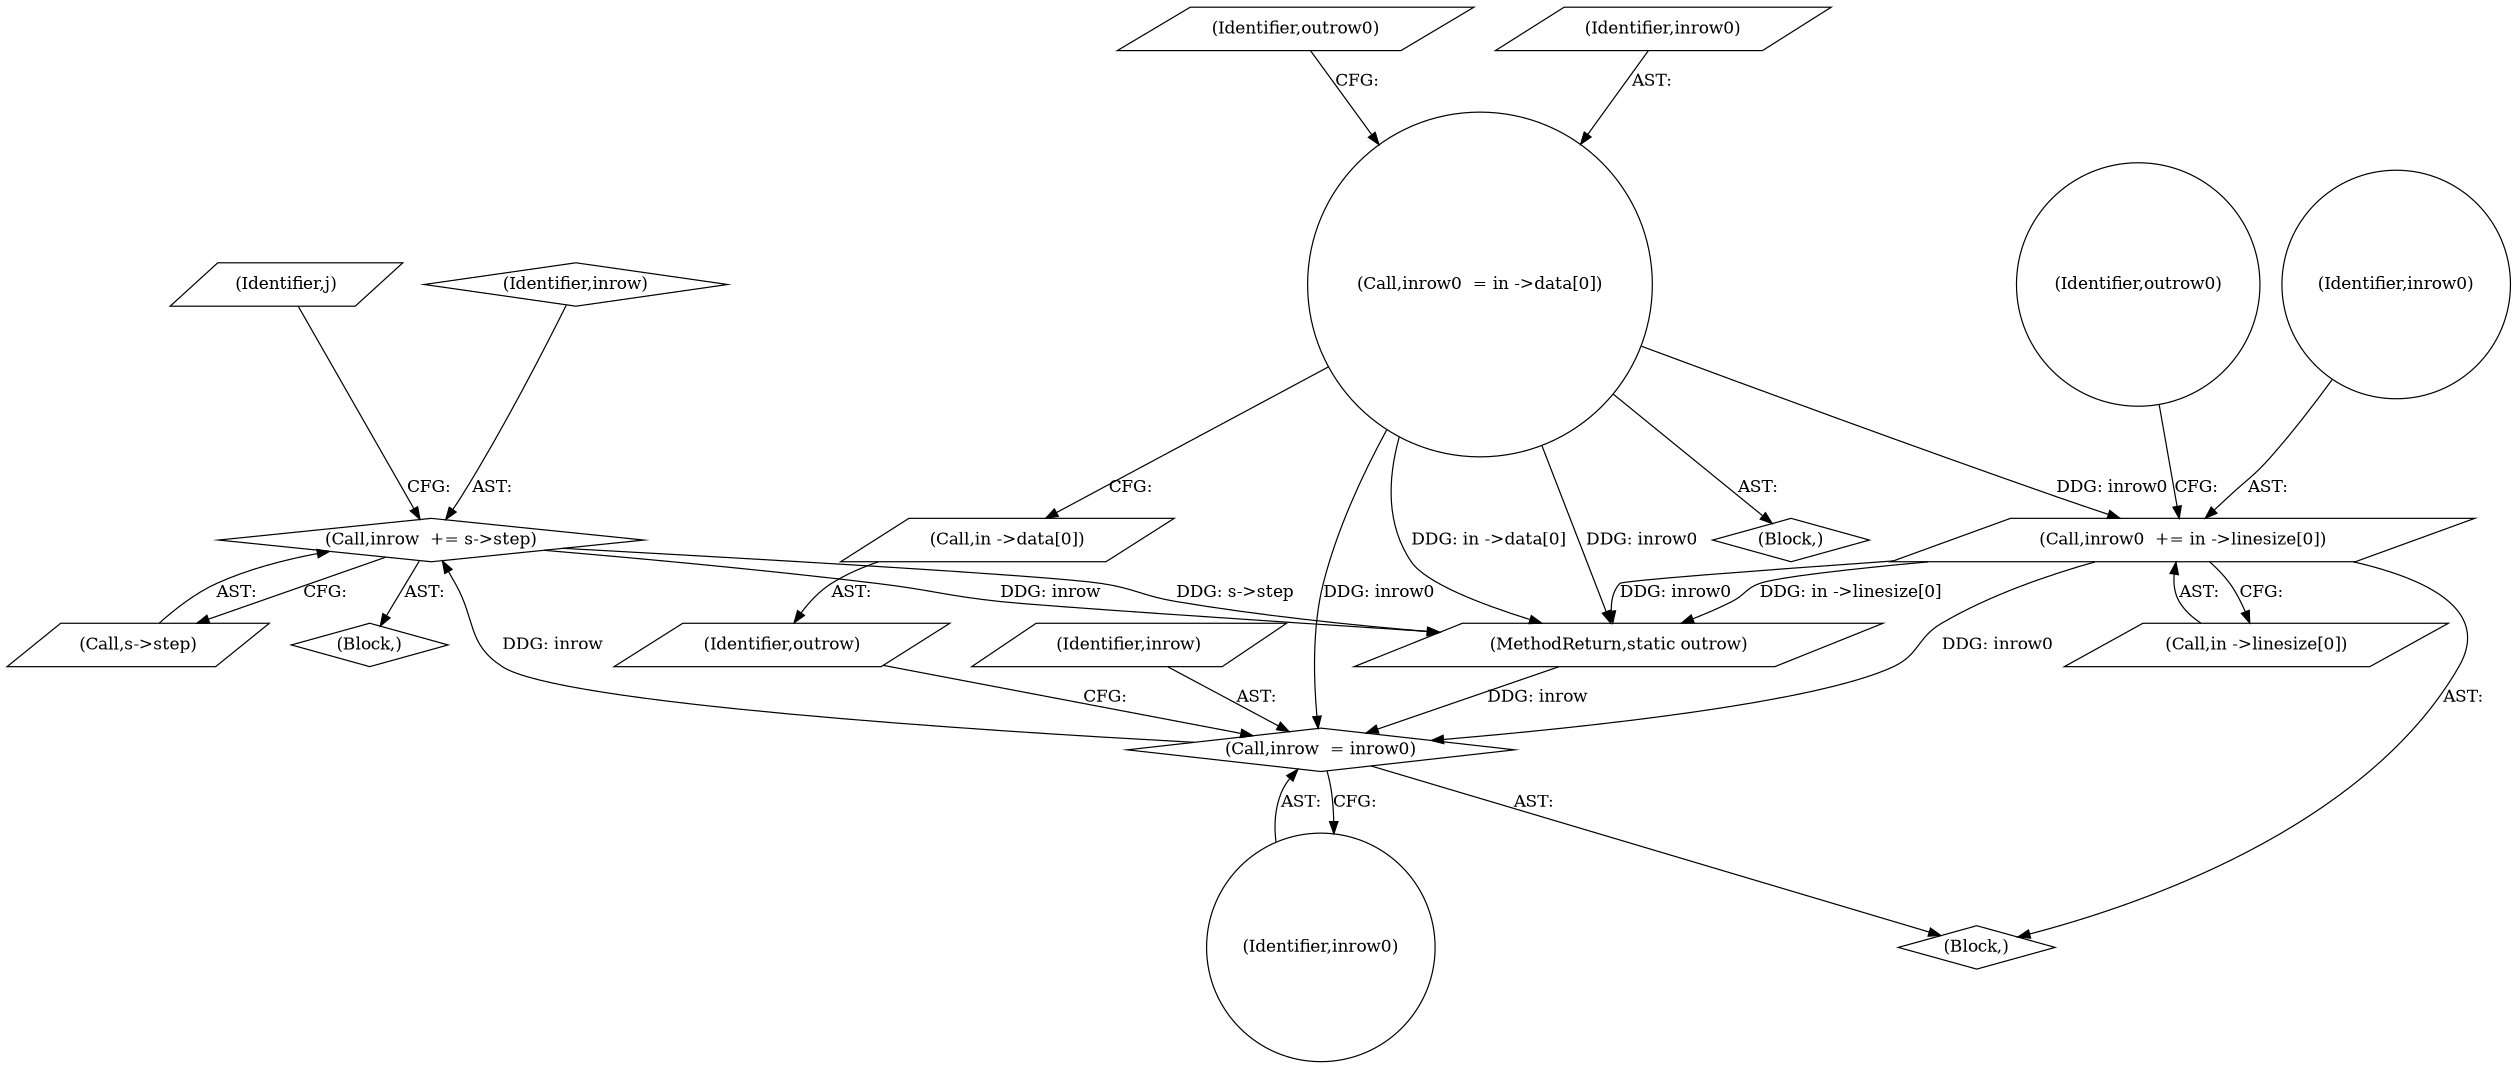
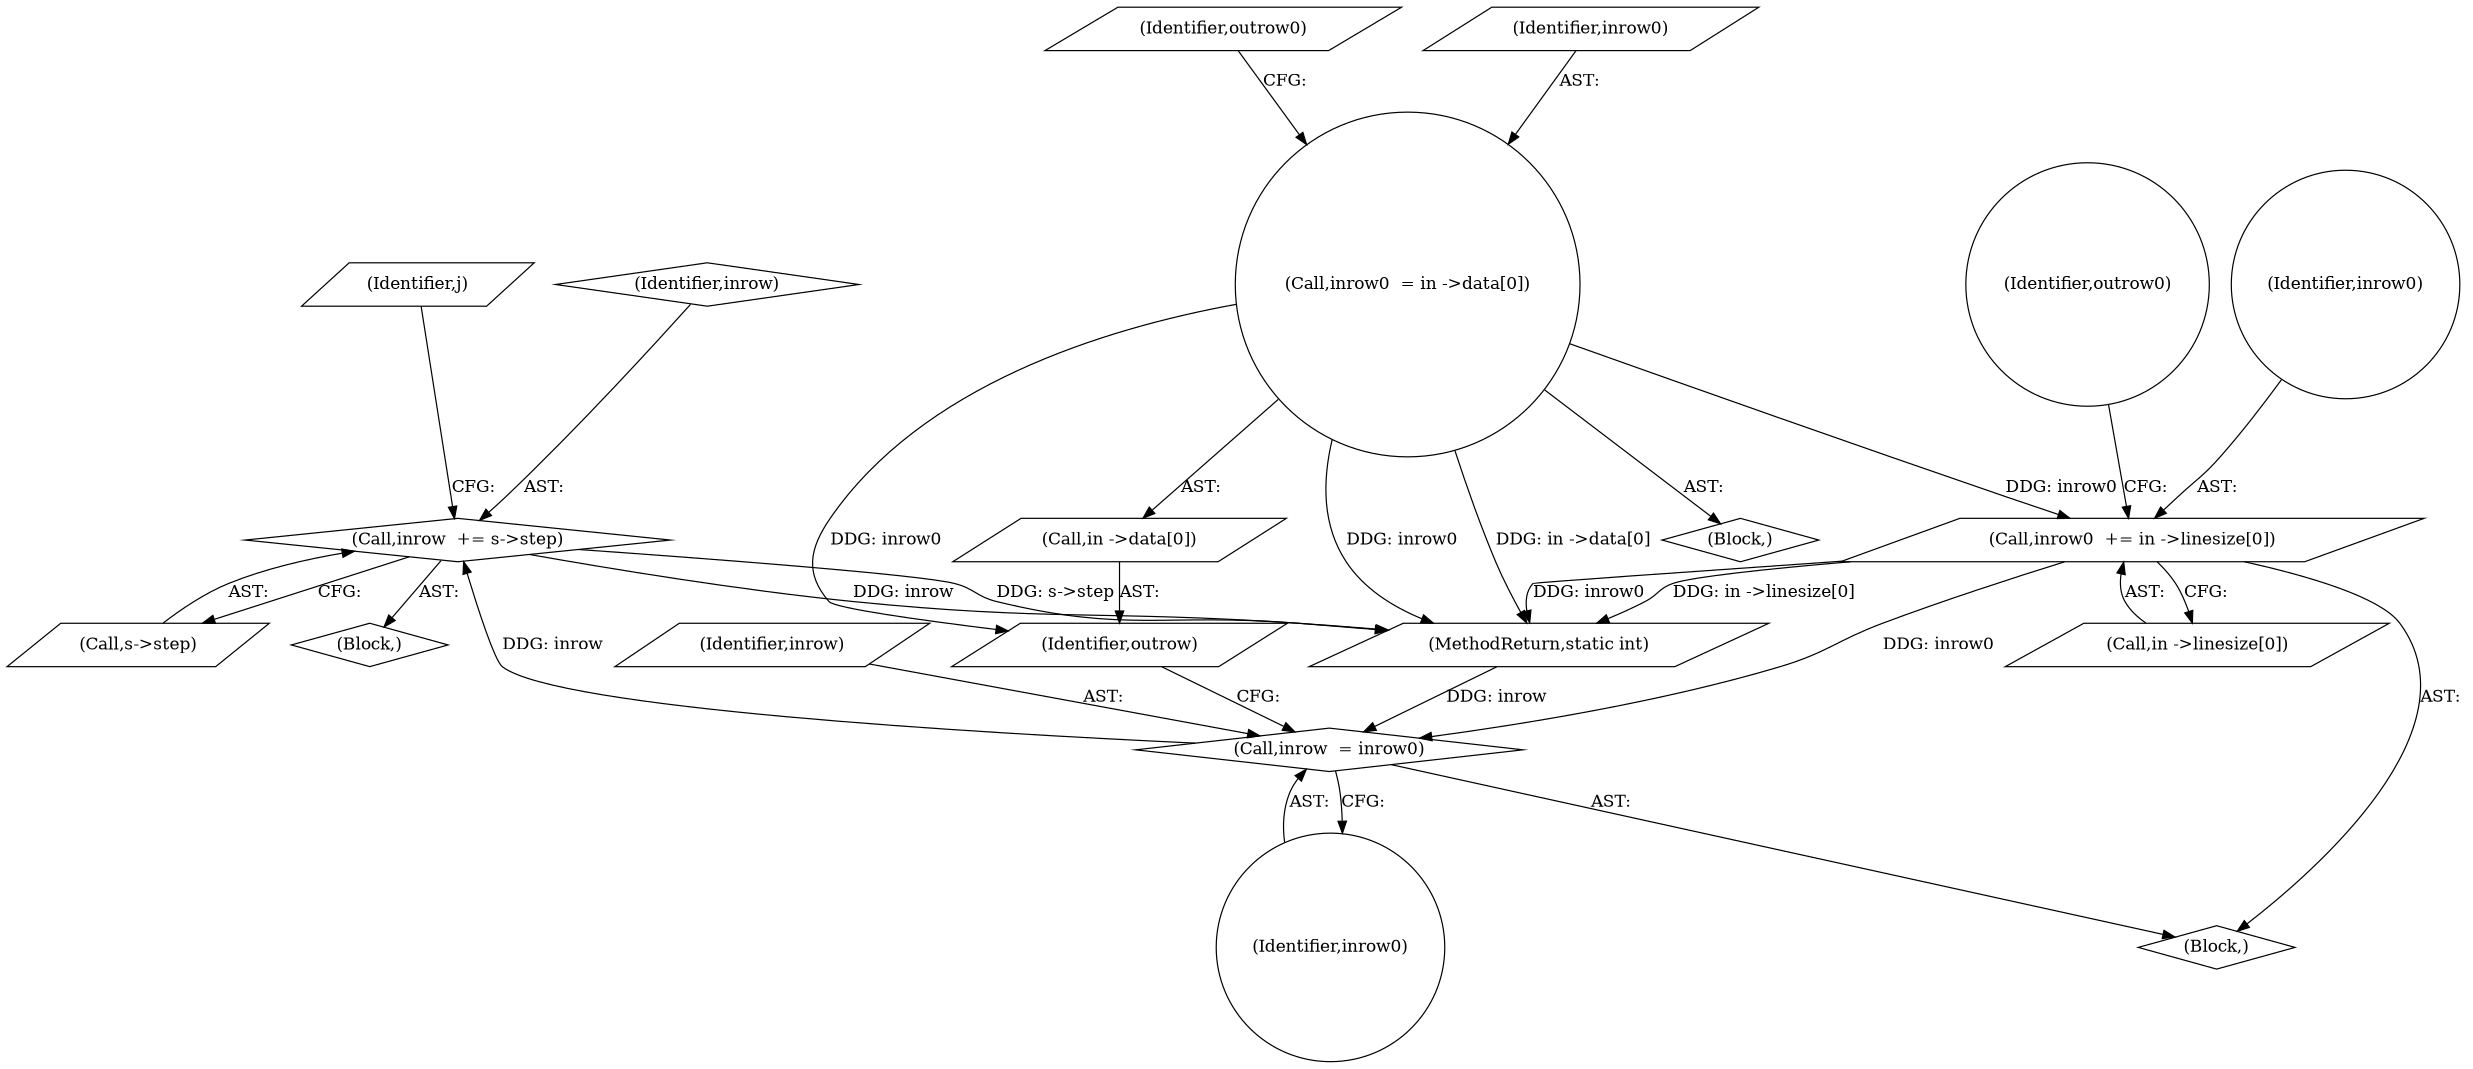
(1133, 488) -> (1204, 488)
(1328, 567) -> (902, 443)
(1619, 645) -> (1539, 645)
